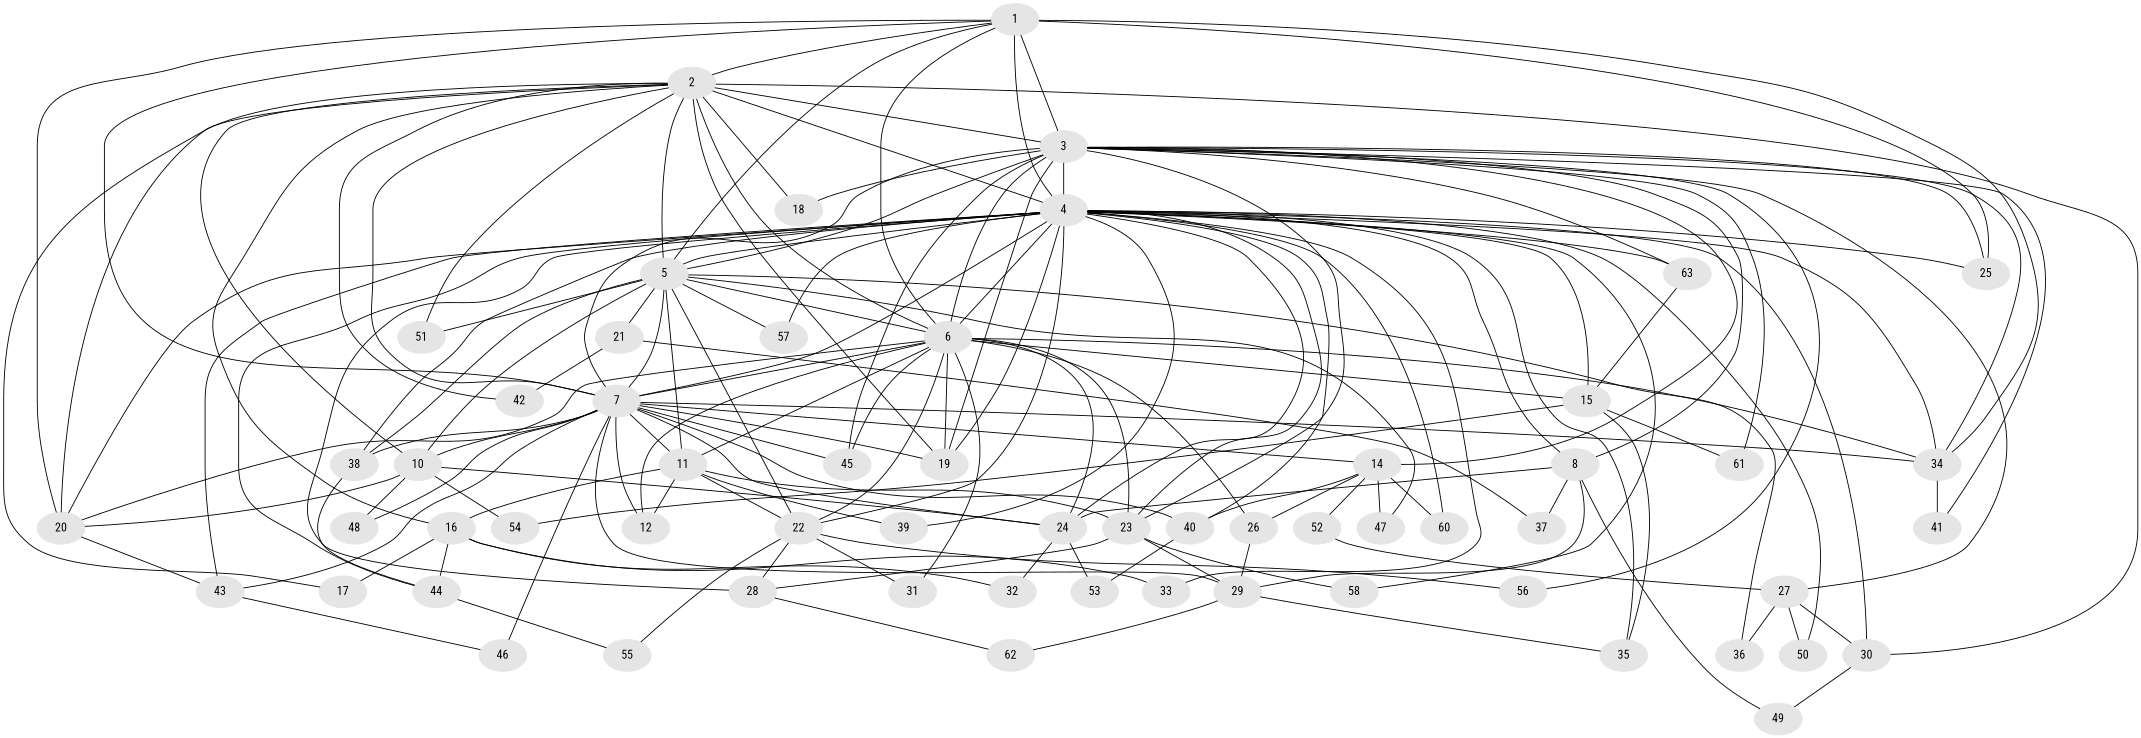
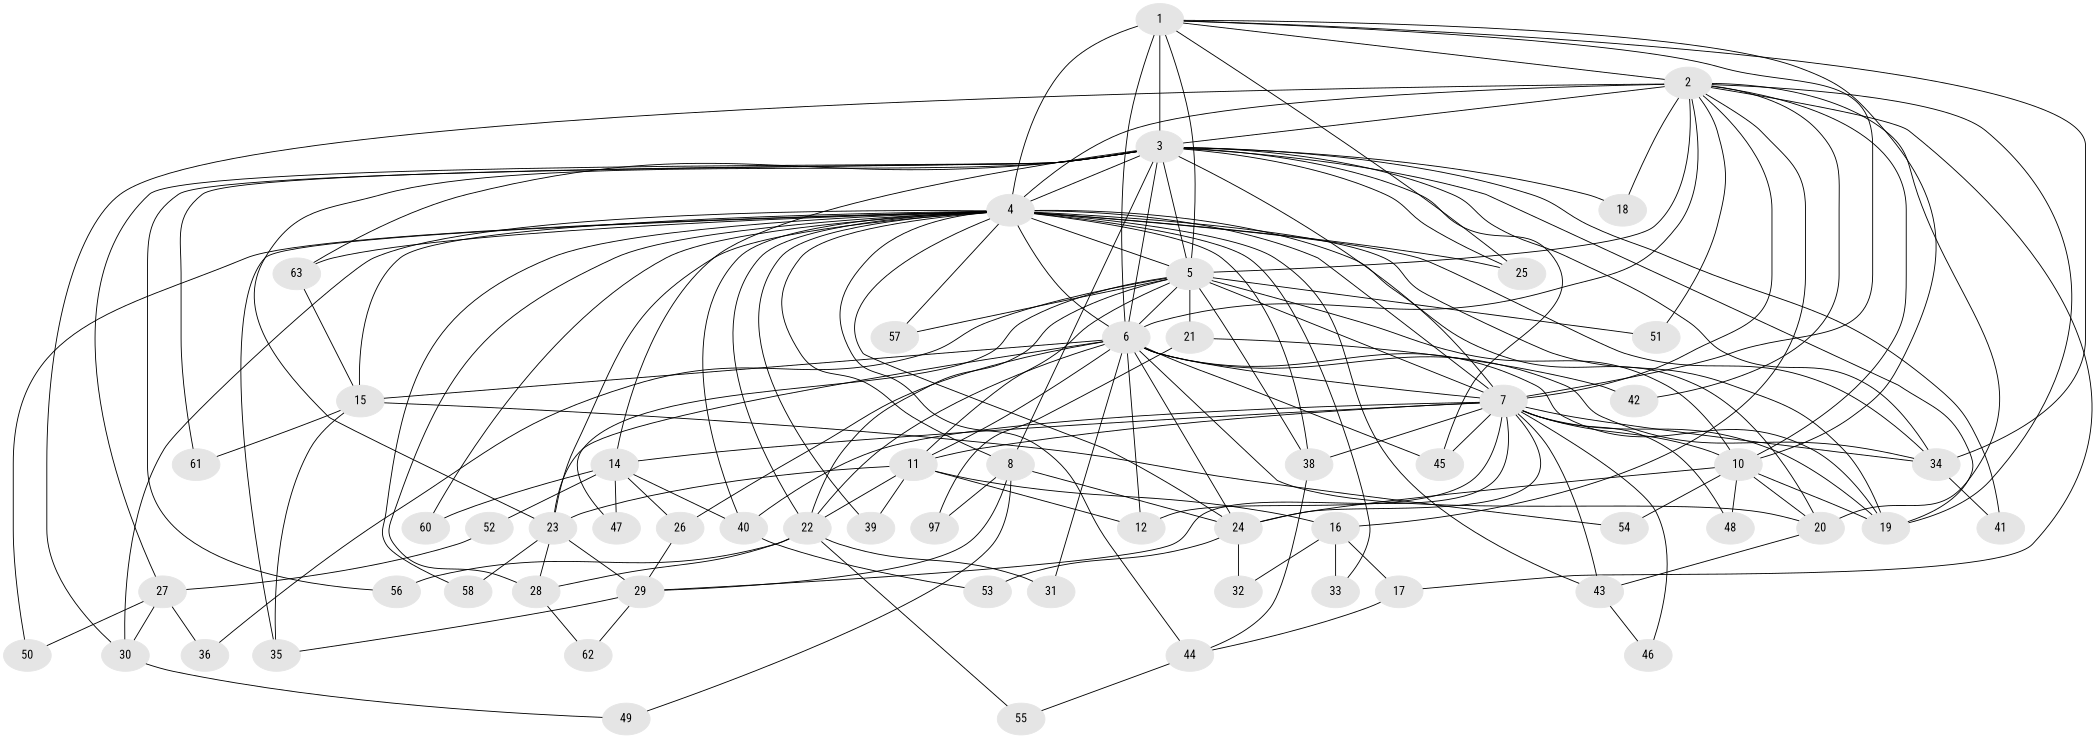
(310, 46) -> (1814, 73)
none -> (1813, 496)
(1542, 528) -> (935, 528)
(444, 560) -> (1298, 630)
